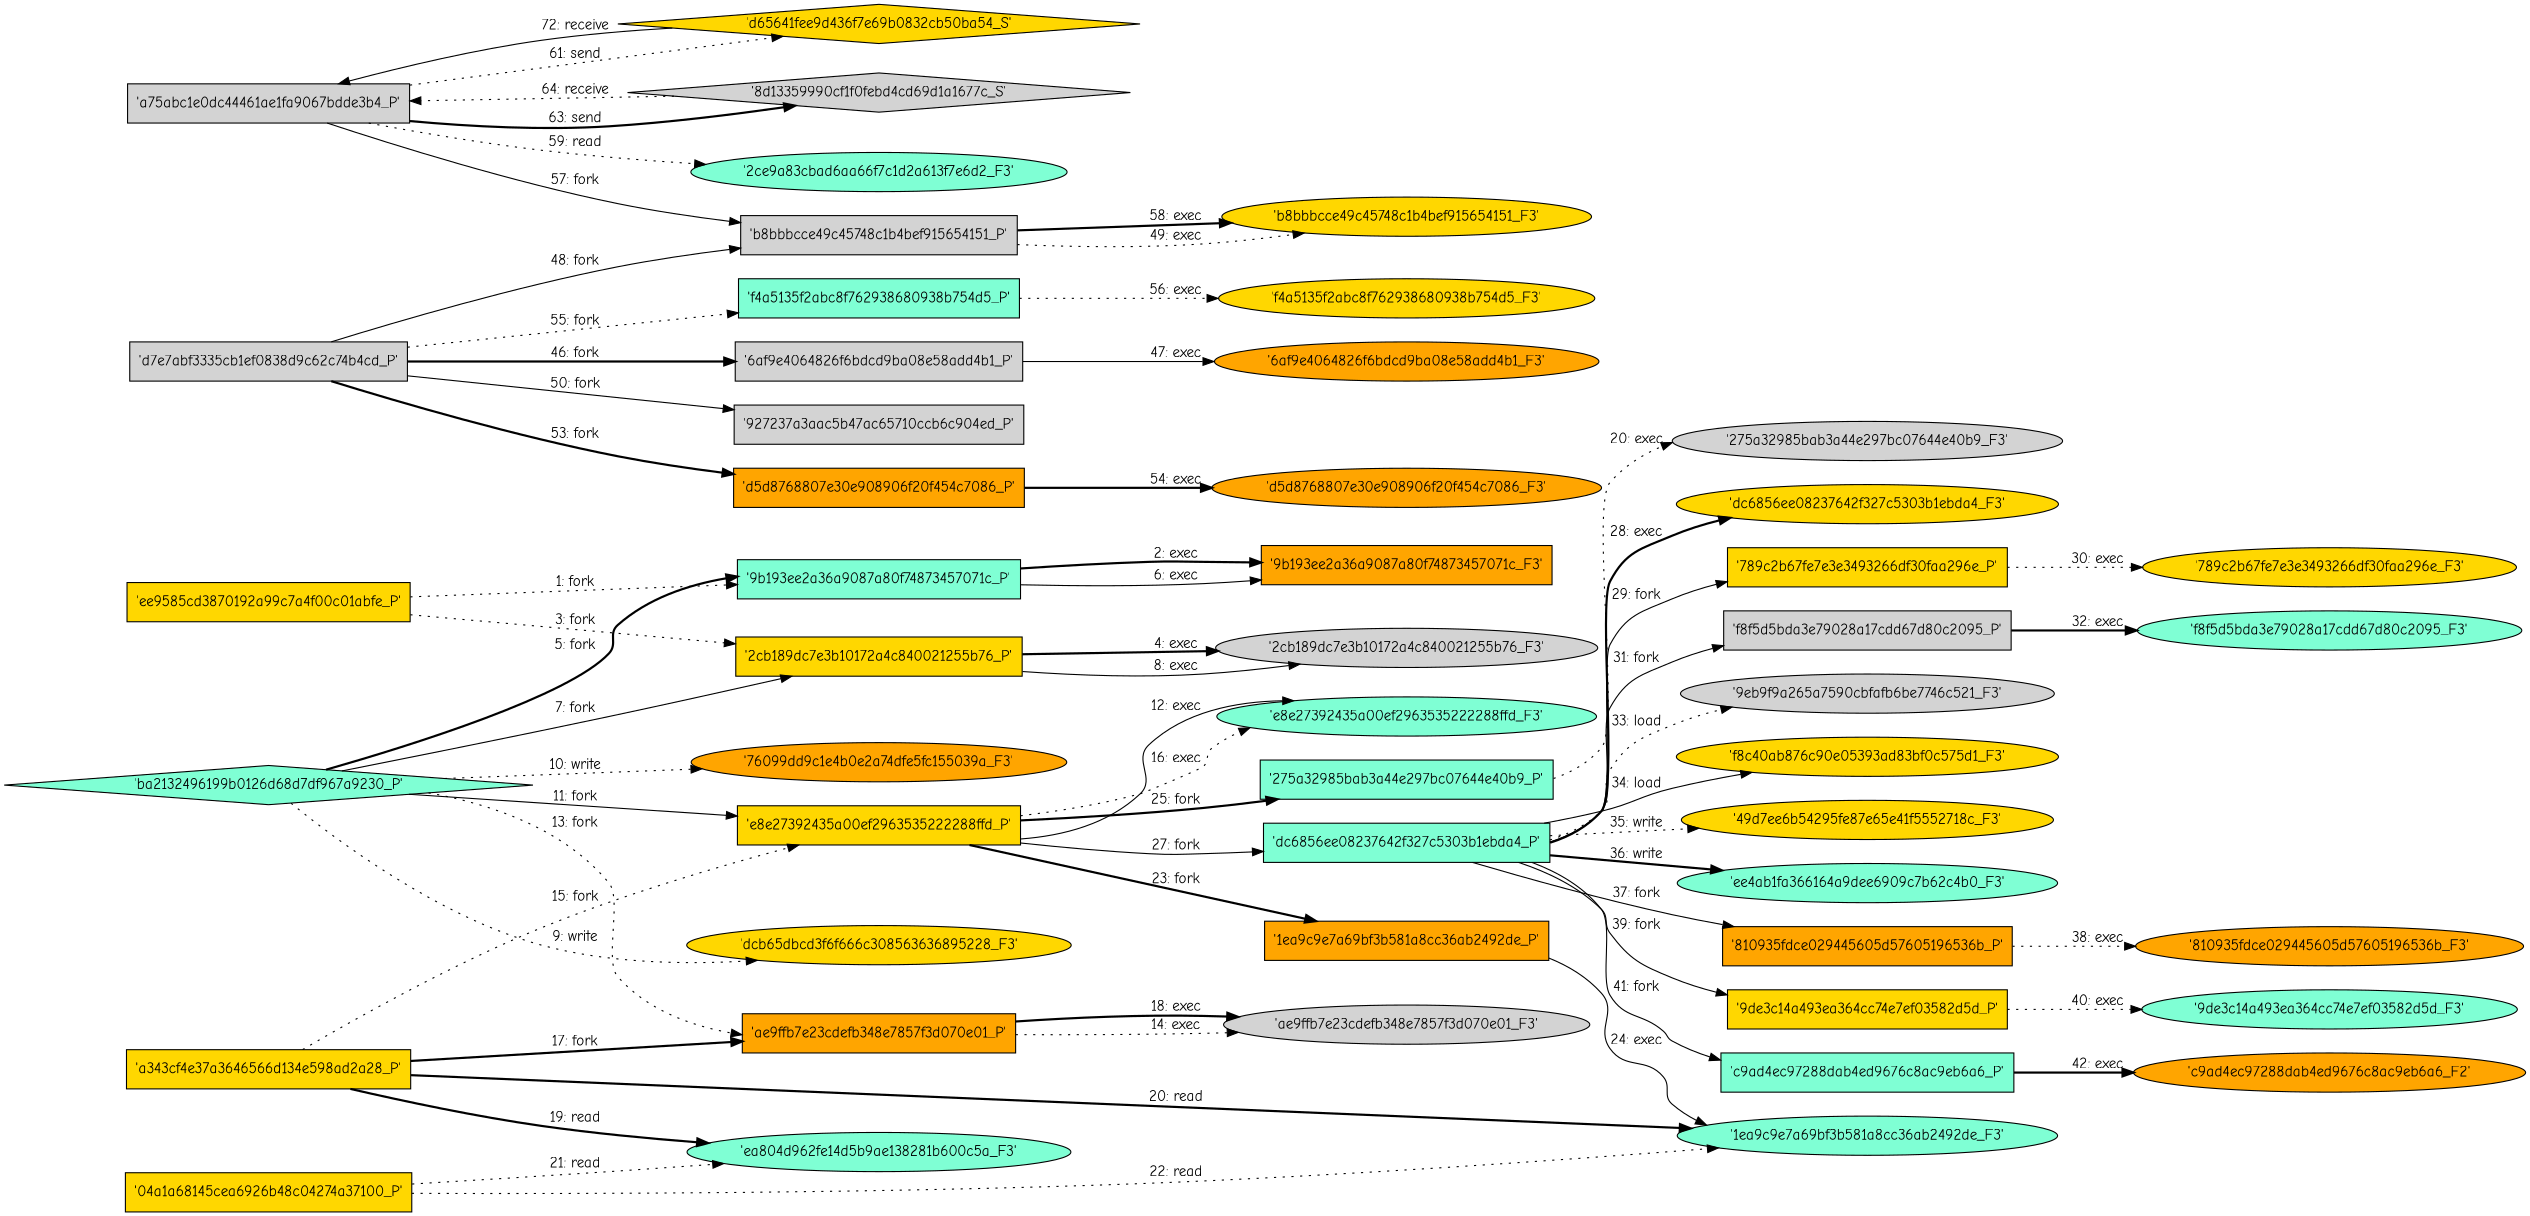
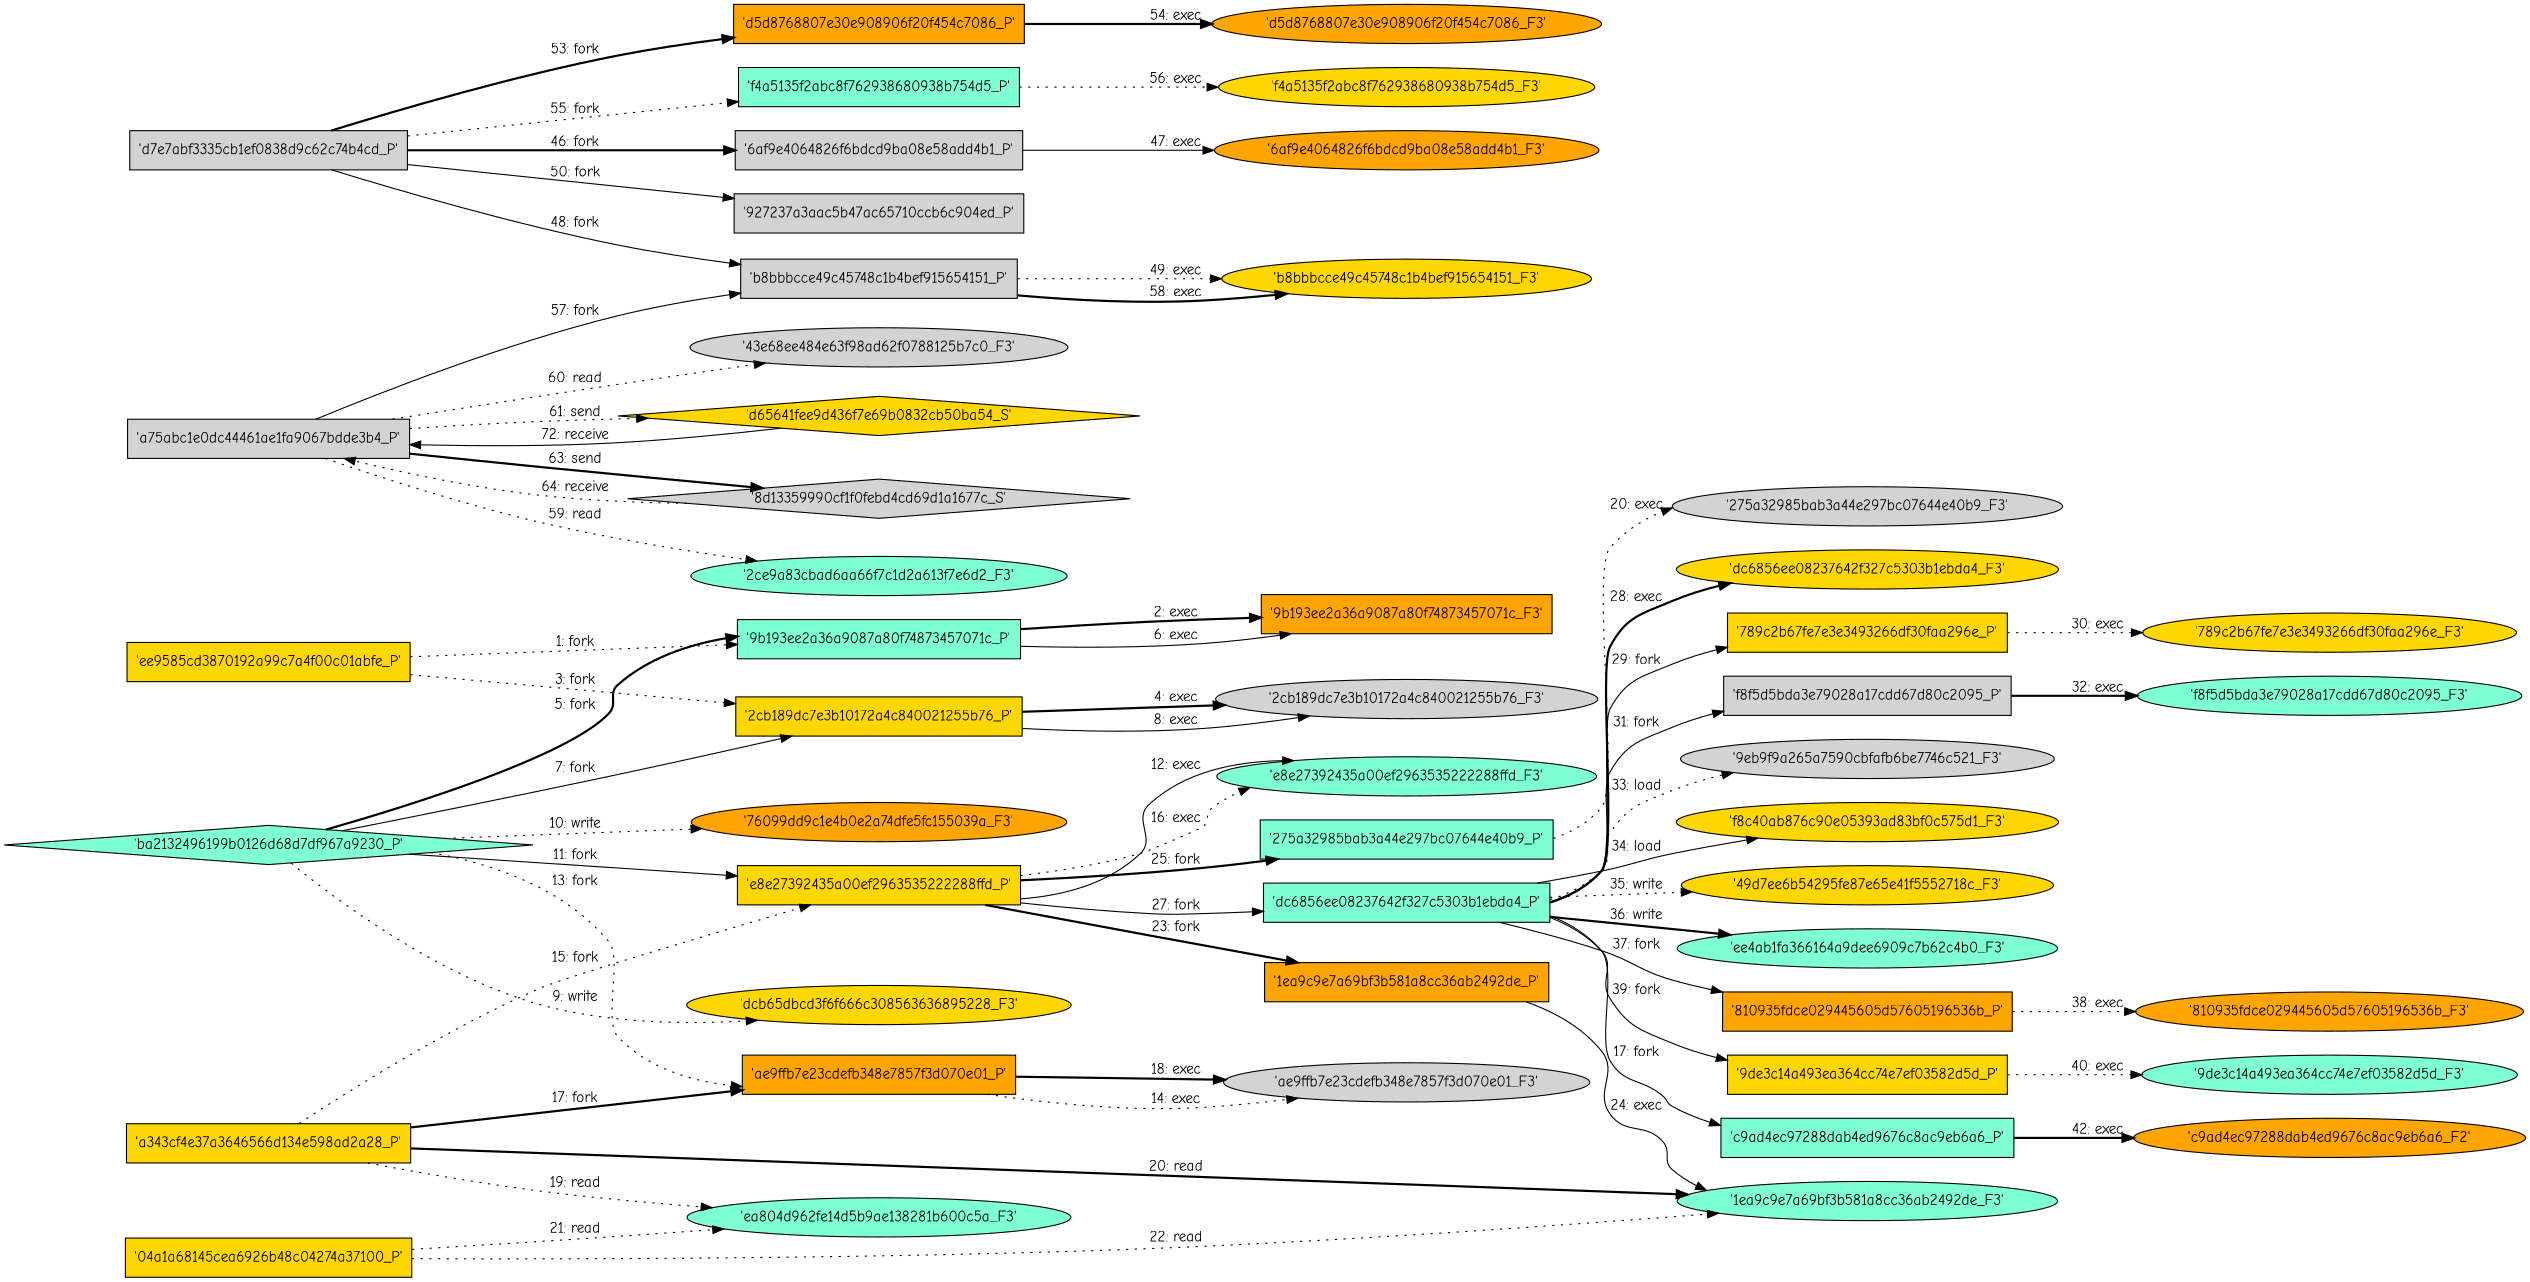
none -> (879, 347)
(1637, 987) -> (1637, 1052)
(523, 1123) -> (534, 1190)
